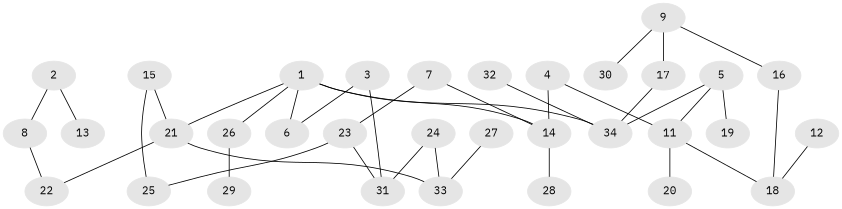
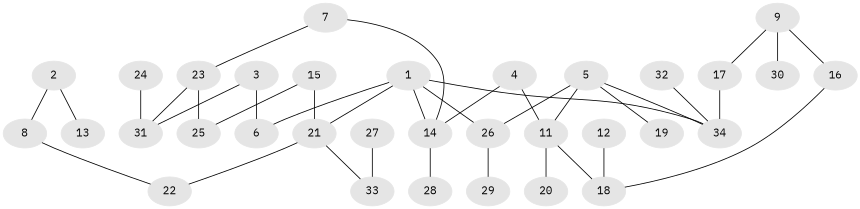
none -> (537, 105)
(437, 162) -> none
